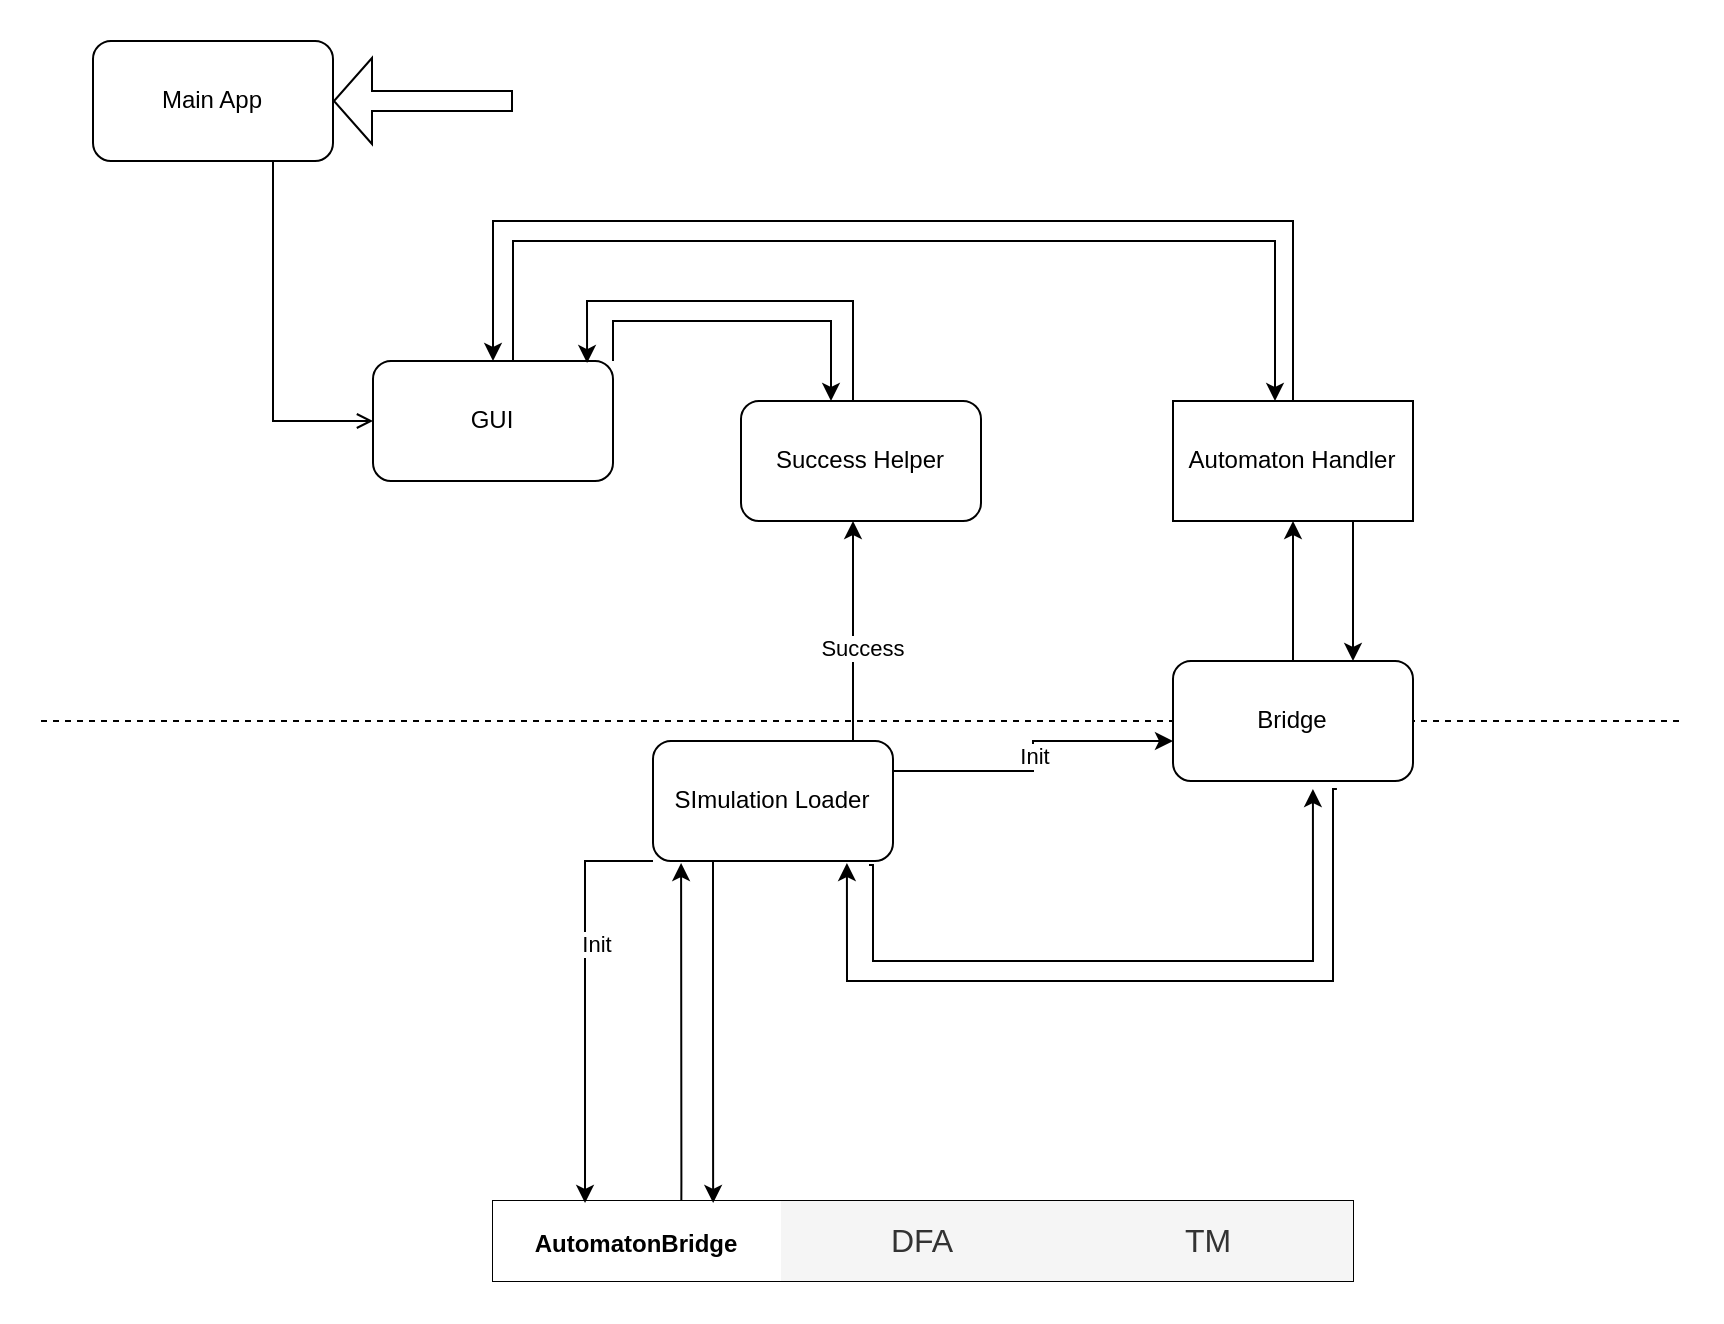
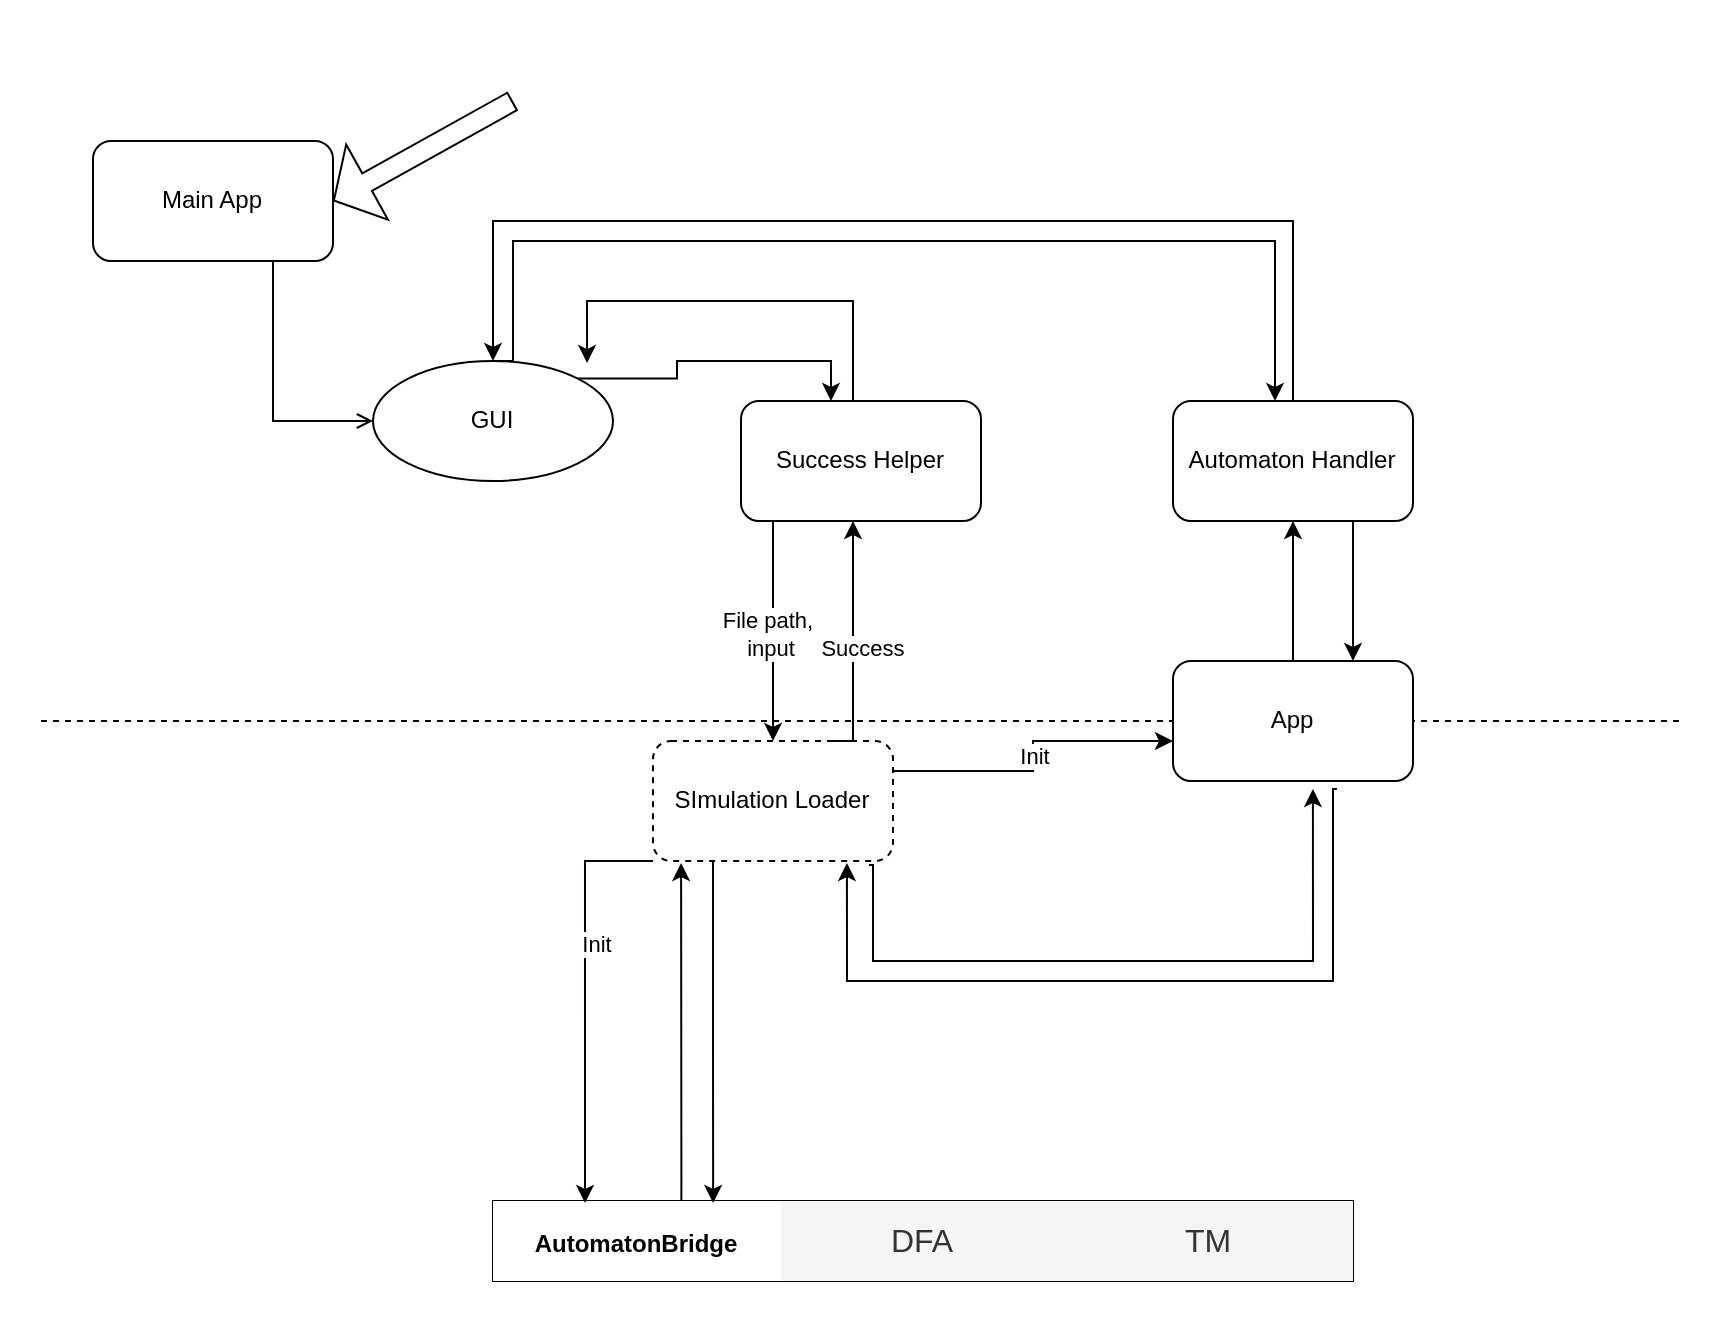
(213, 101) -> (213, 201)
(493, 421) -> (493, 421)
(1293, 461) -> (1293, 461)
none -> (773, 574)
(1293, 721) -> (1293, 721)
(773, 801) -> (773, 801)
